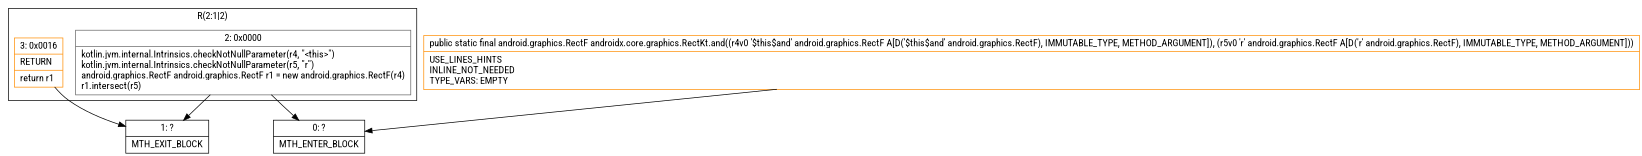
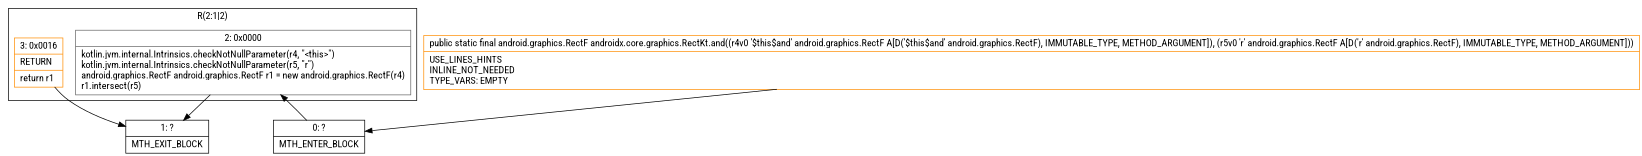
(282, 105) -> (297, 110)
